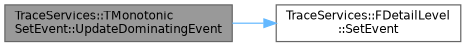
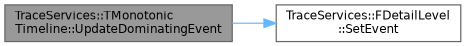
(119, 23) -> (119, 23)
